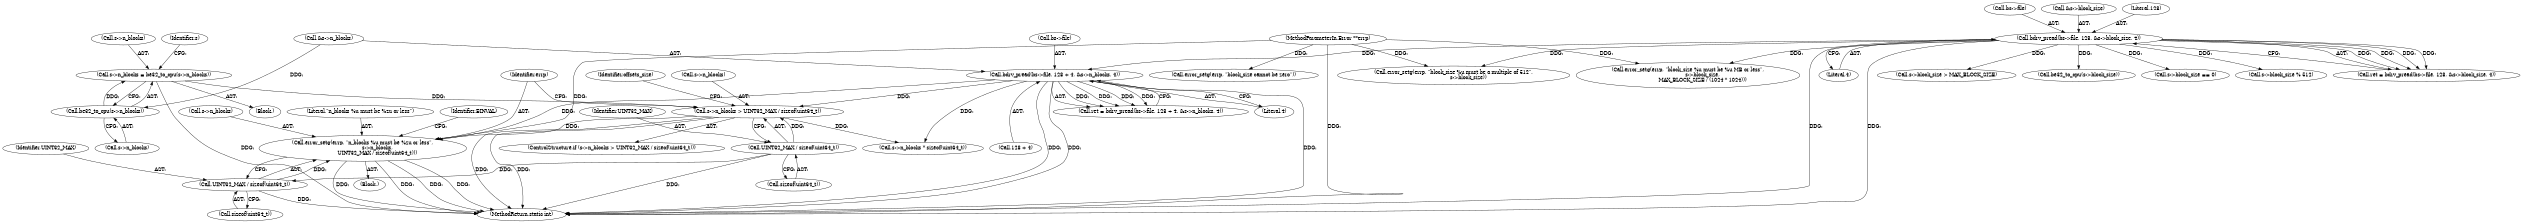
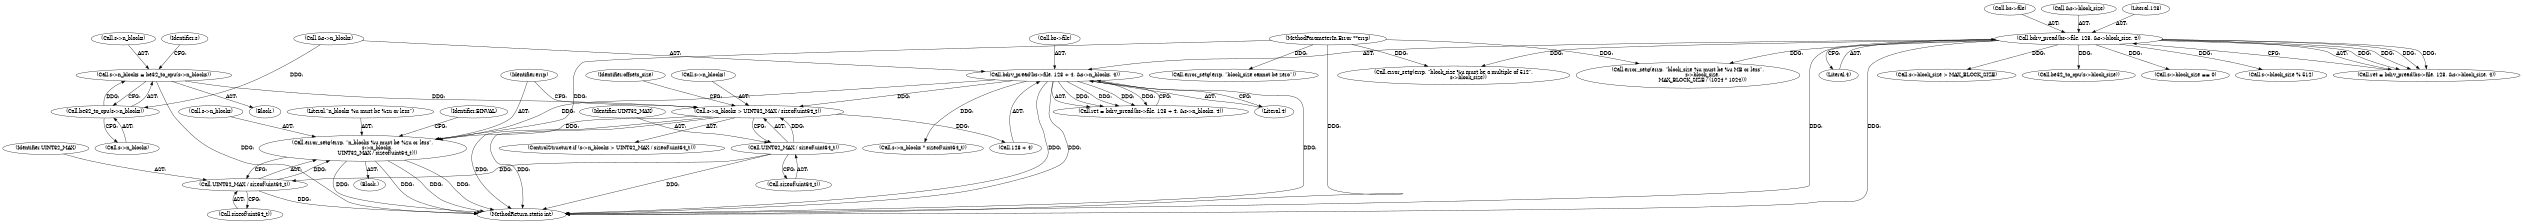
(1369, 54) -> (1369, 54)
(839, 130) -> (920, 123)
